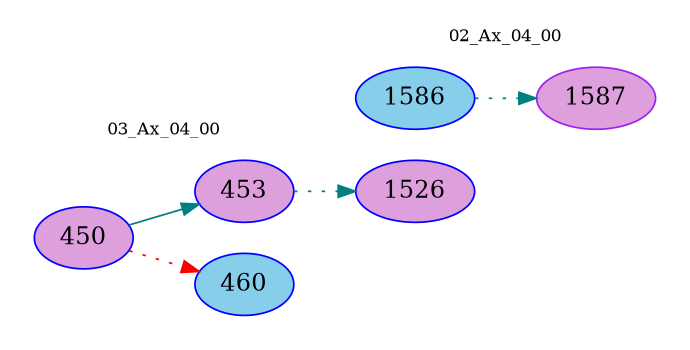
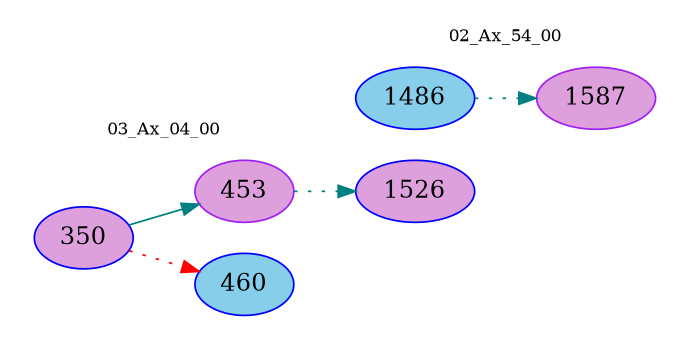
(506, 37) -> (506, 37)
(415, 98) -> (415, 98)
(244, 191) -> (244, 191)
(84, 238) -> (84, 238)
